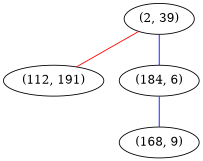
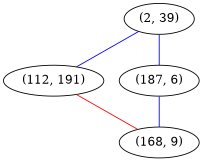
(108, 49) -> (108, 49)
(159, 81) -> (159, 81)
none -> (107, 112)
